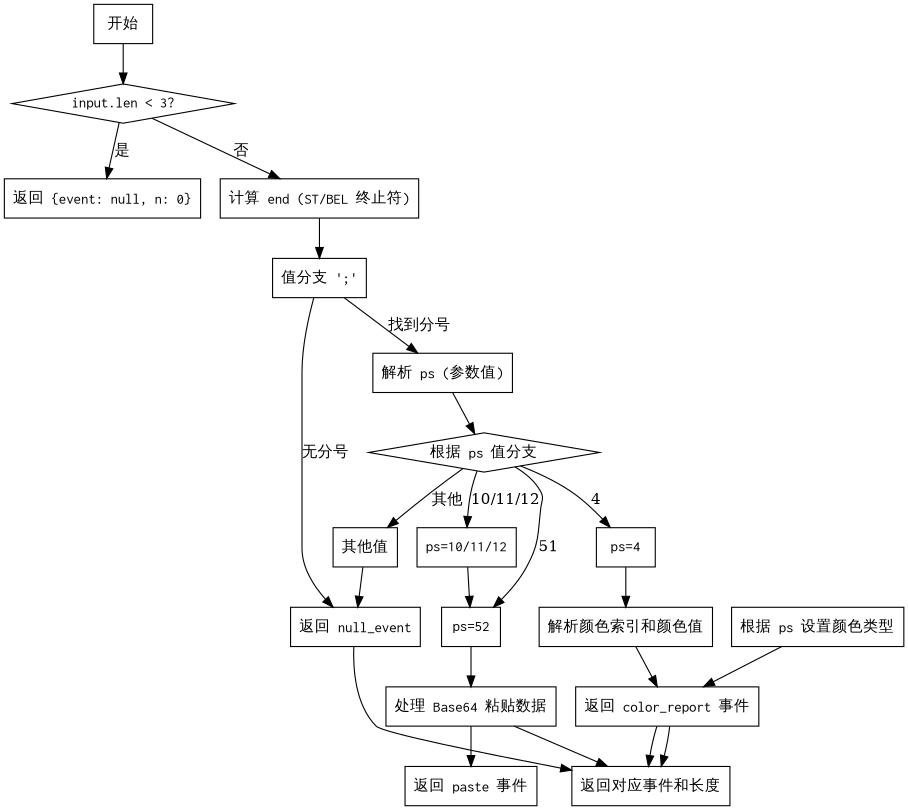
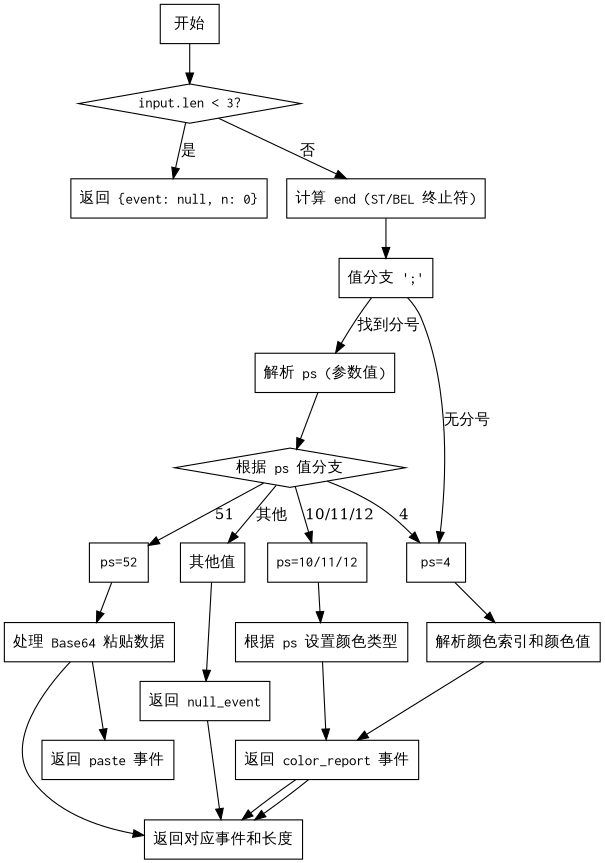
(302, 451) -> (442, 411)
(469, 582) -> (319, 597)
